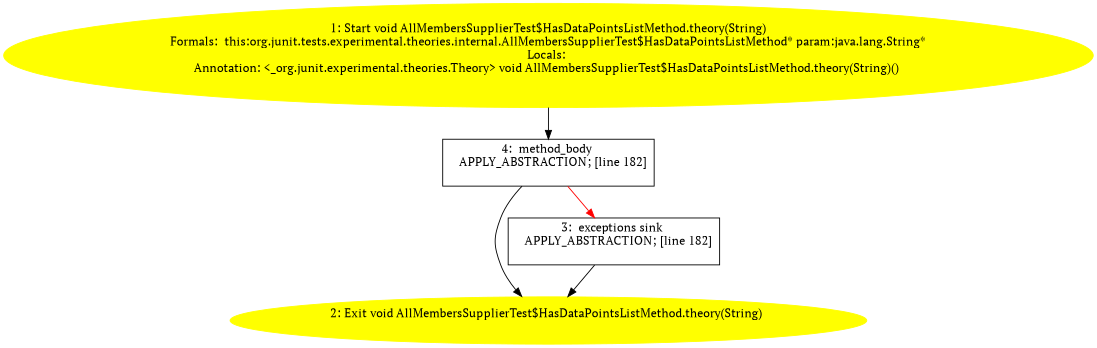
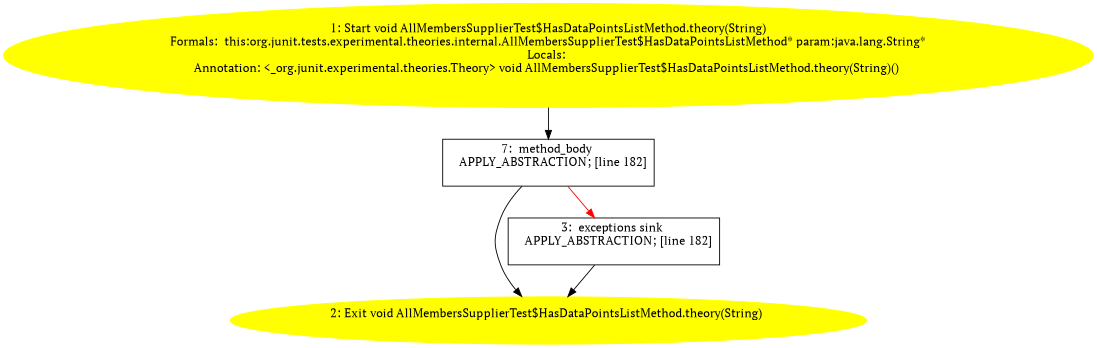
(548, 163) -> (548, 163)
